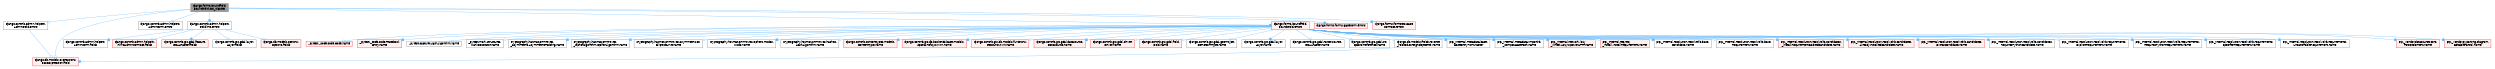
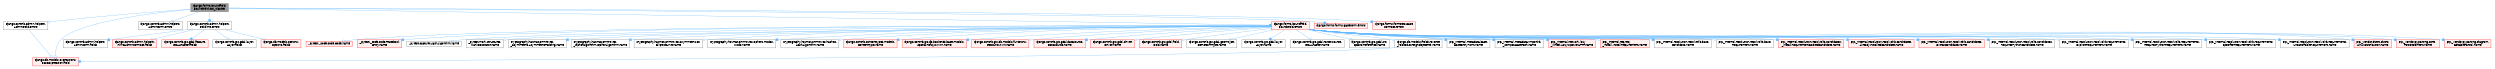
(1468, 44) -> (1468, 44)
none -> (2373, 44)
(2418, 44) -> (2418, 44)
